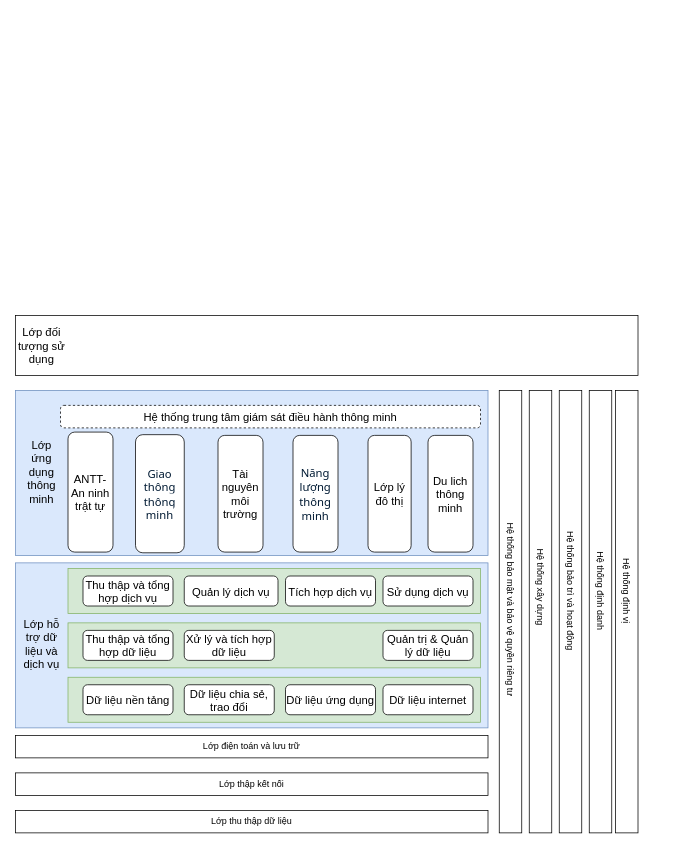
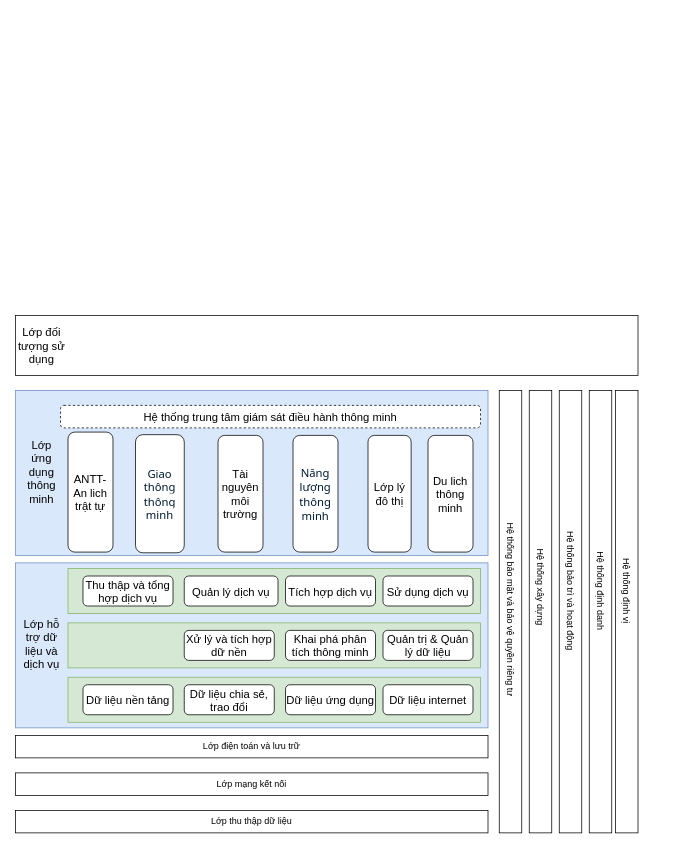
(90, 492) -> (90, 492)
(128, 645) -> none
(229, 645) -> (229, 645)
none -> (330, 645)
(252, 784) -> (252, 784)
